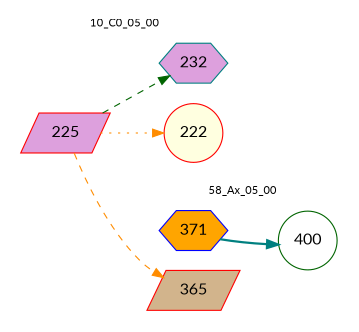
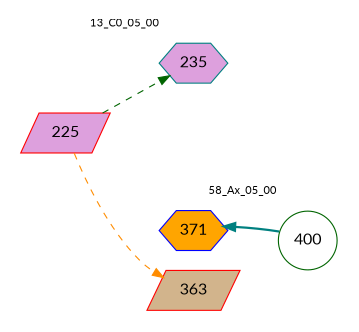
(125, 24) -> (125, 24)
(193, 63) -> (193, 63)
(193, 133) -> none
(243, 242) -> (257, 229)
(193, 290) -> (193, 290)
